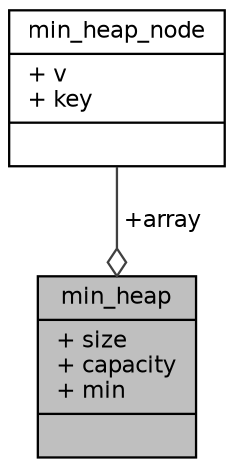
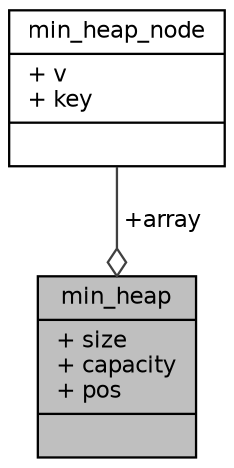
(92, 391) -> (89, 391)
